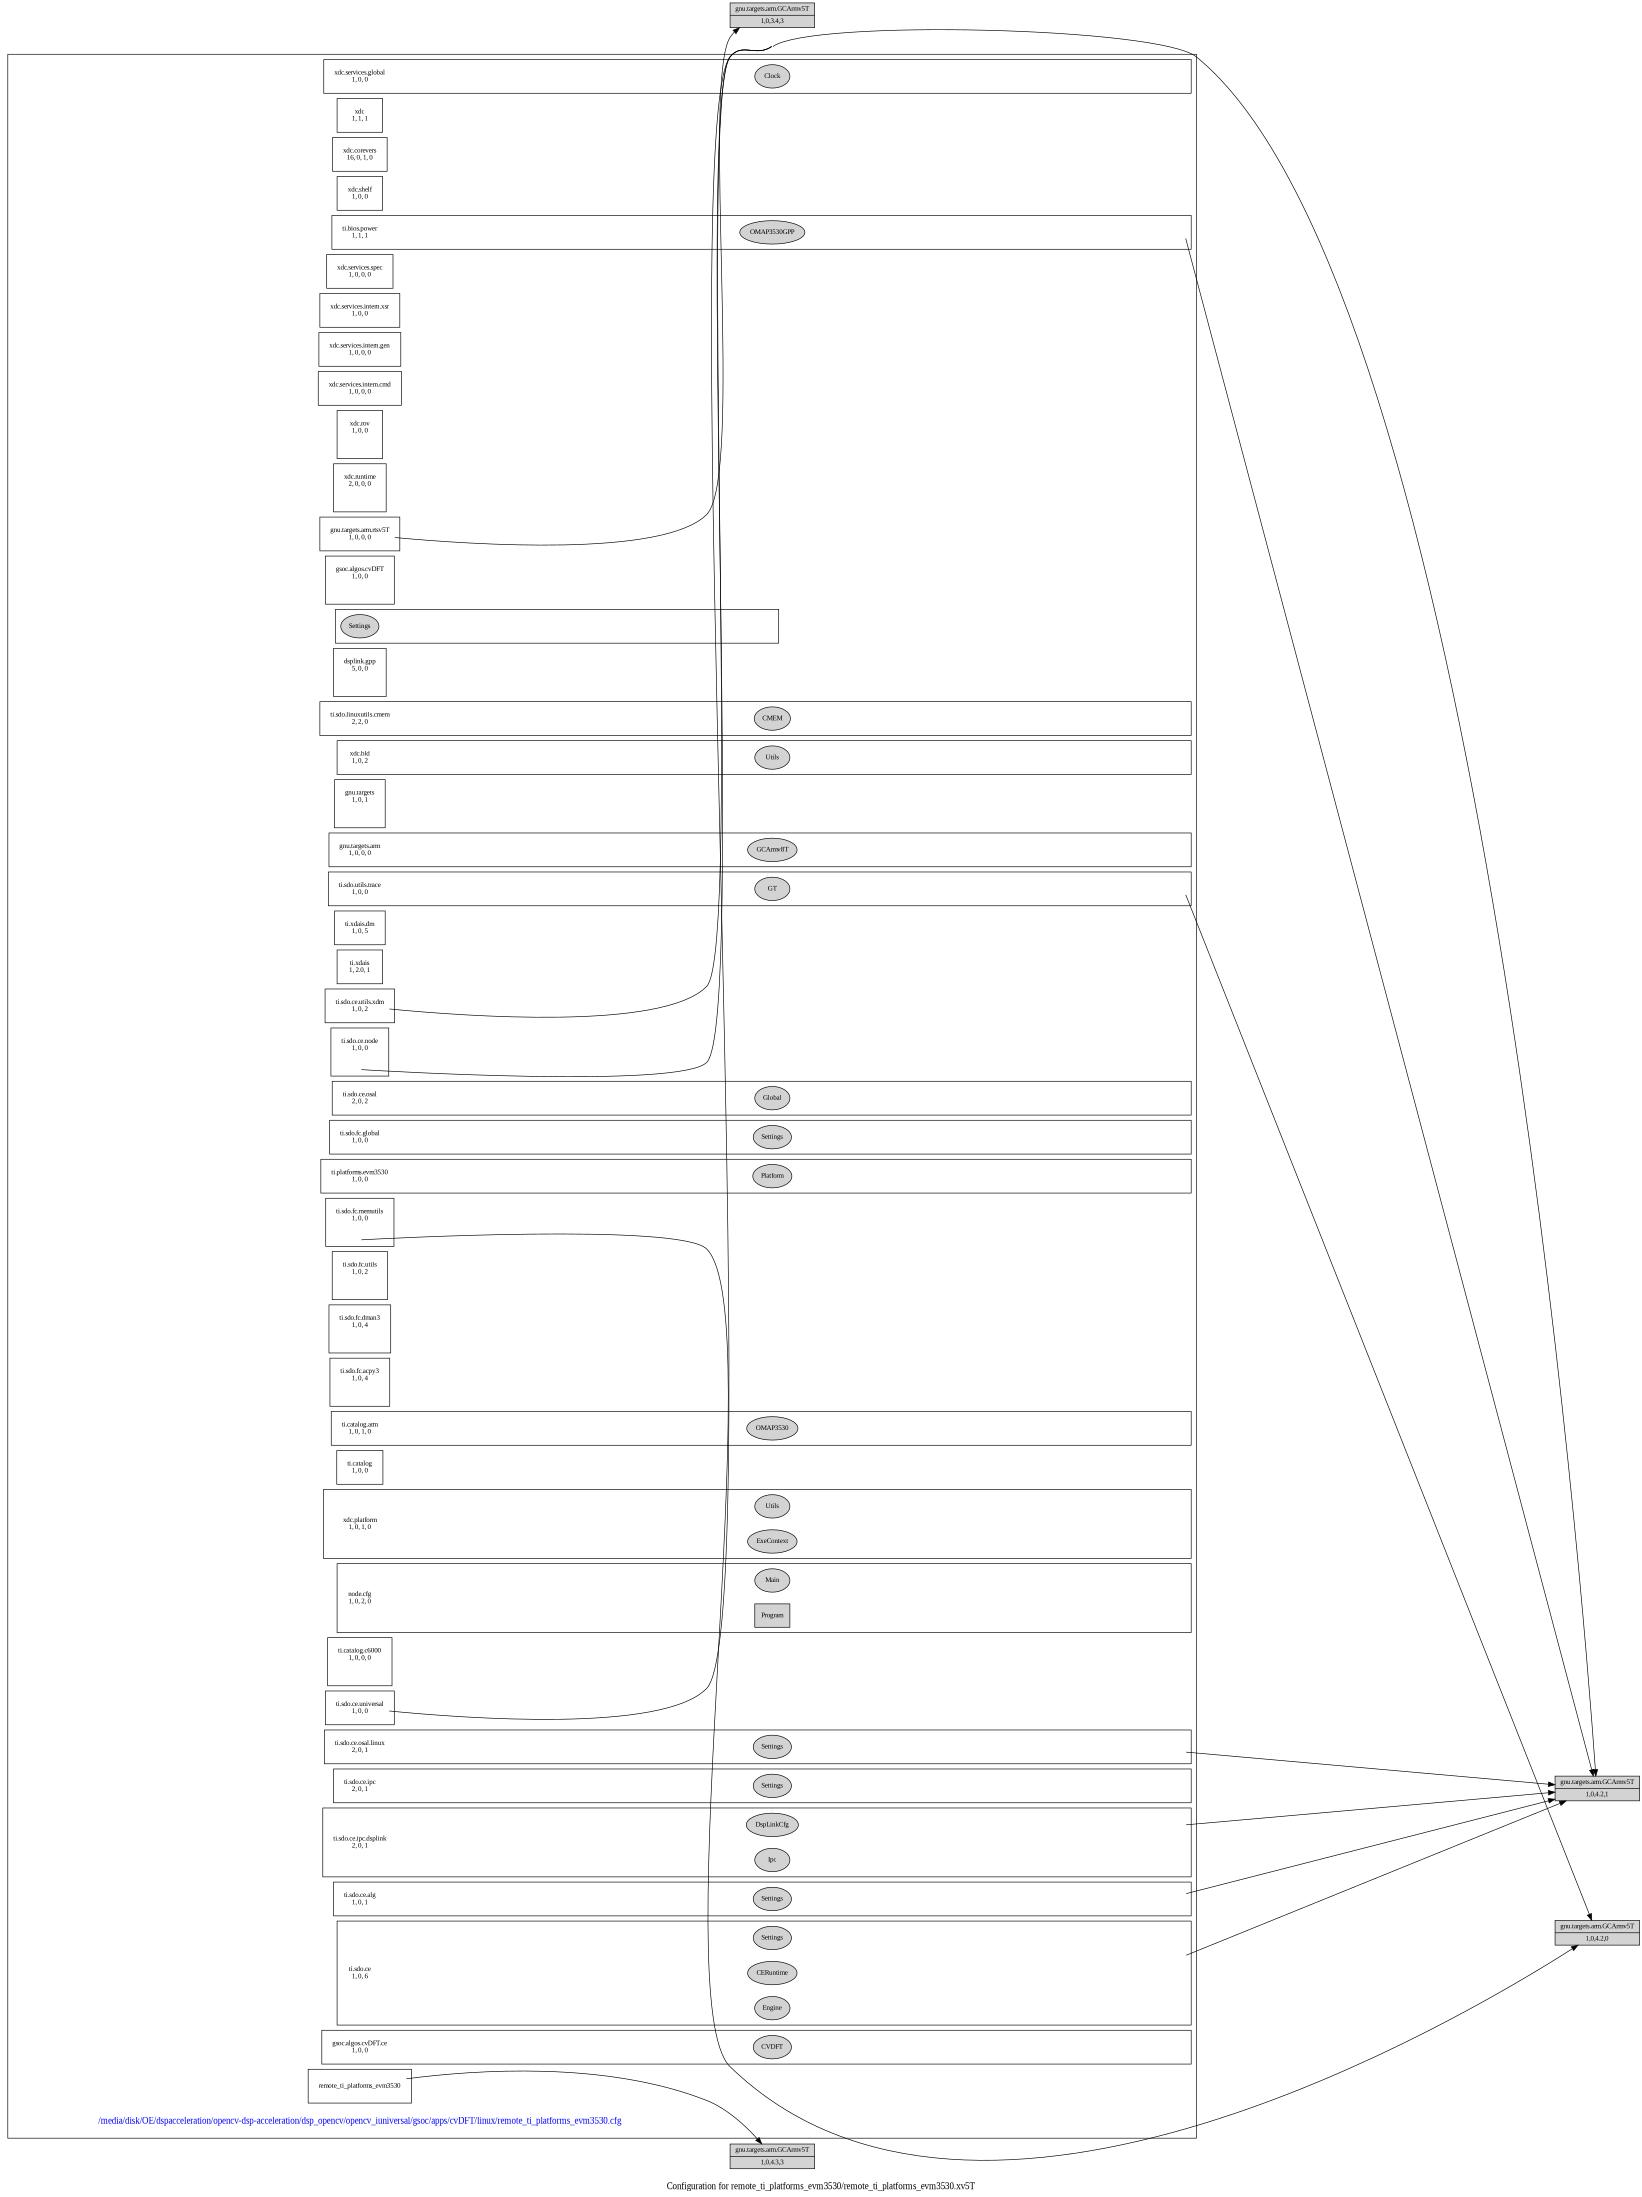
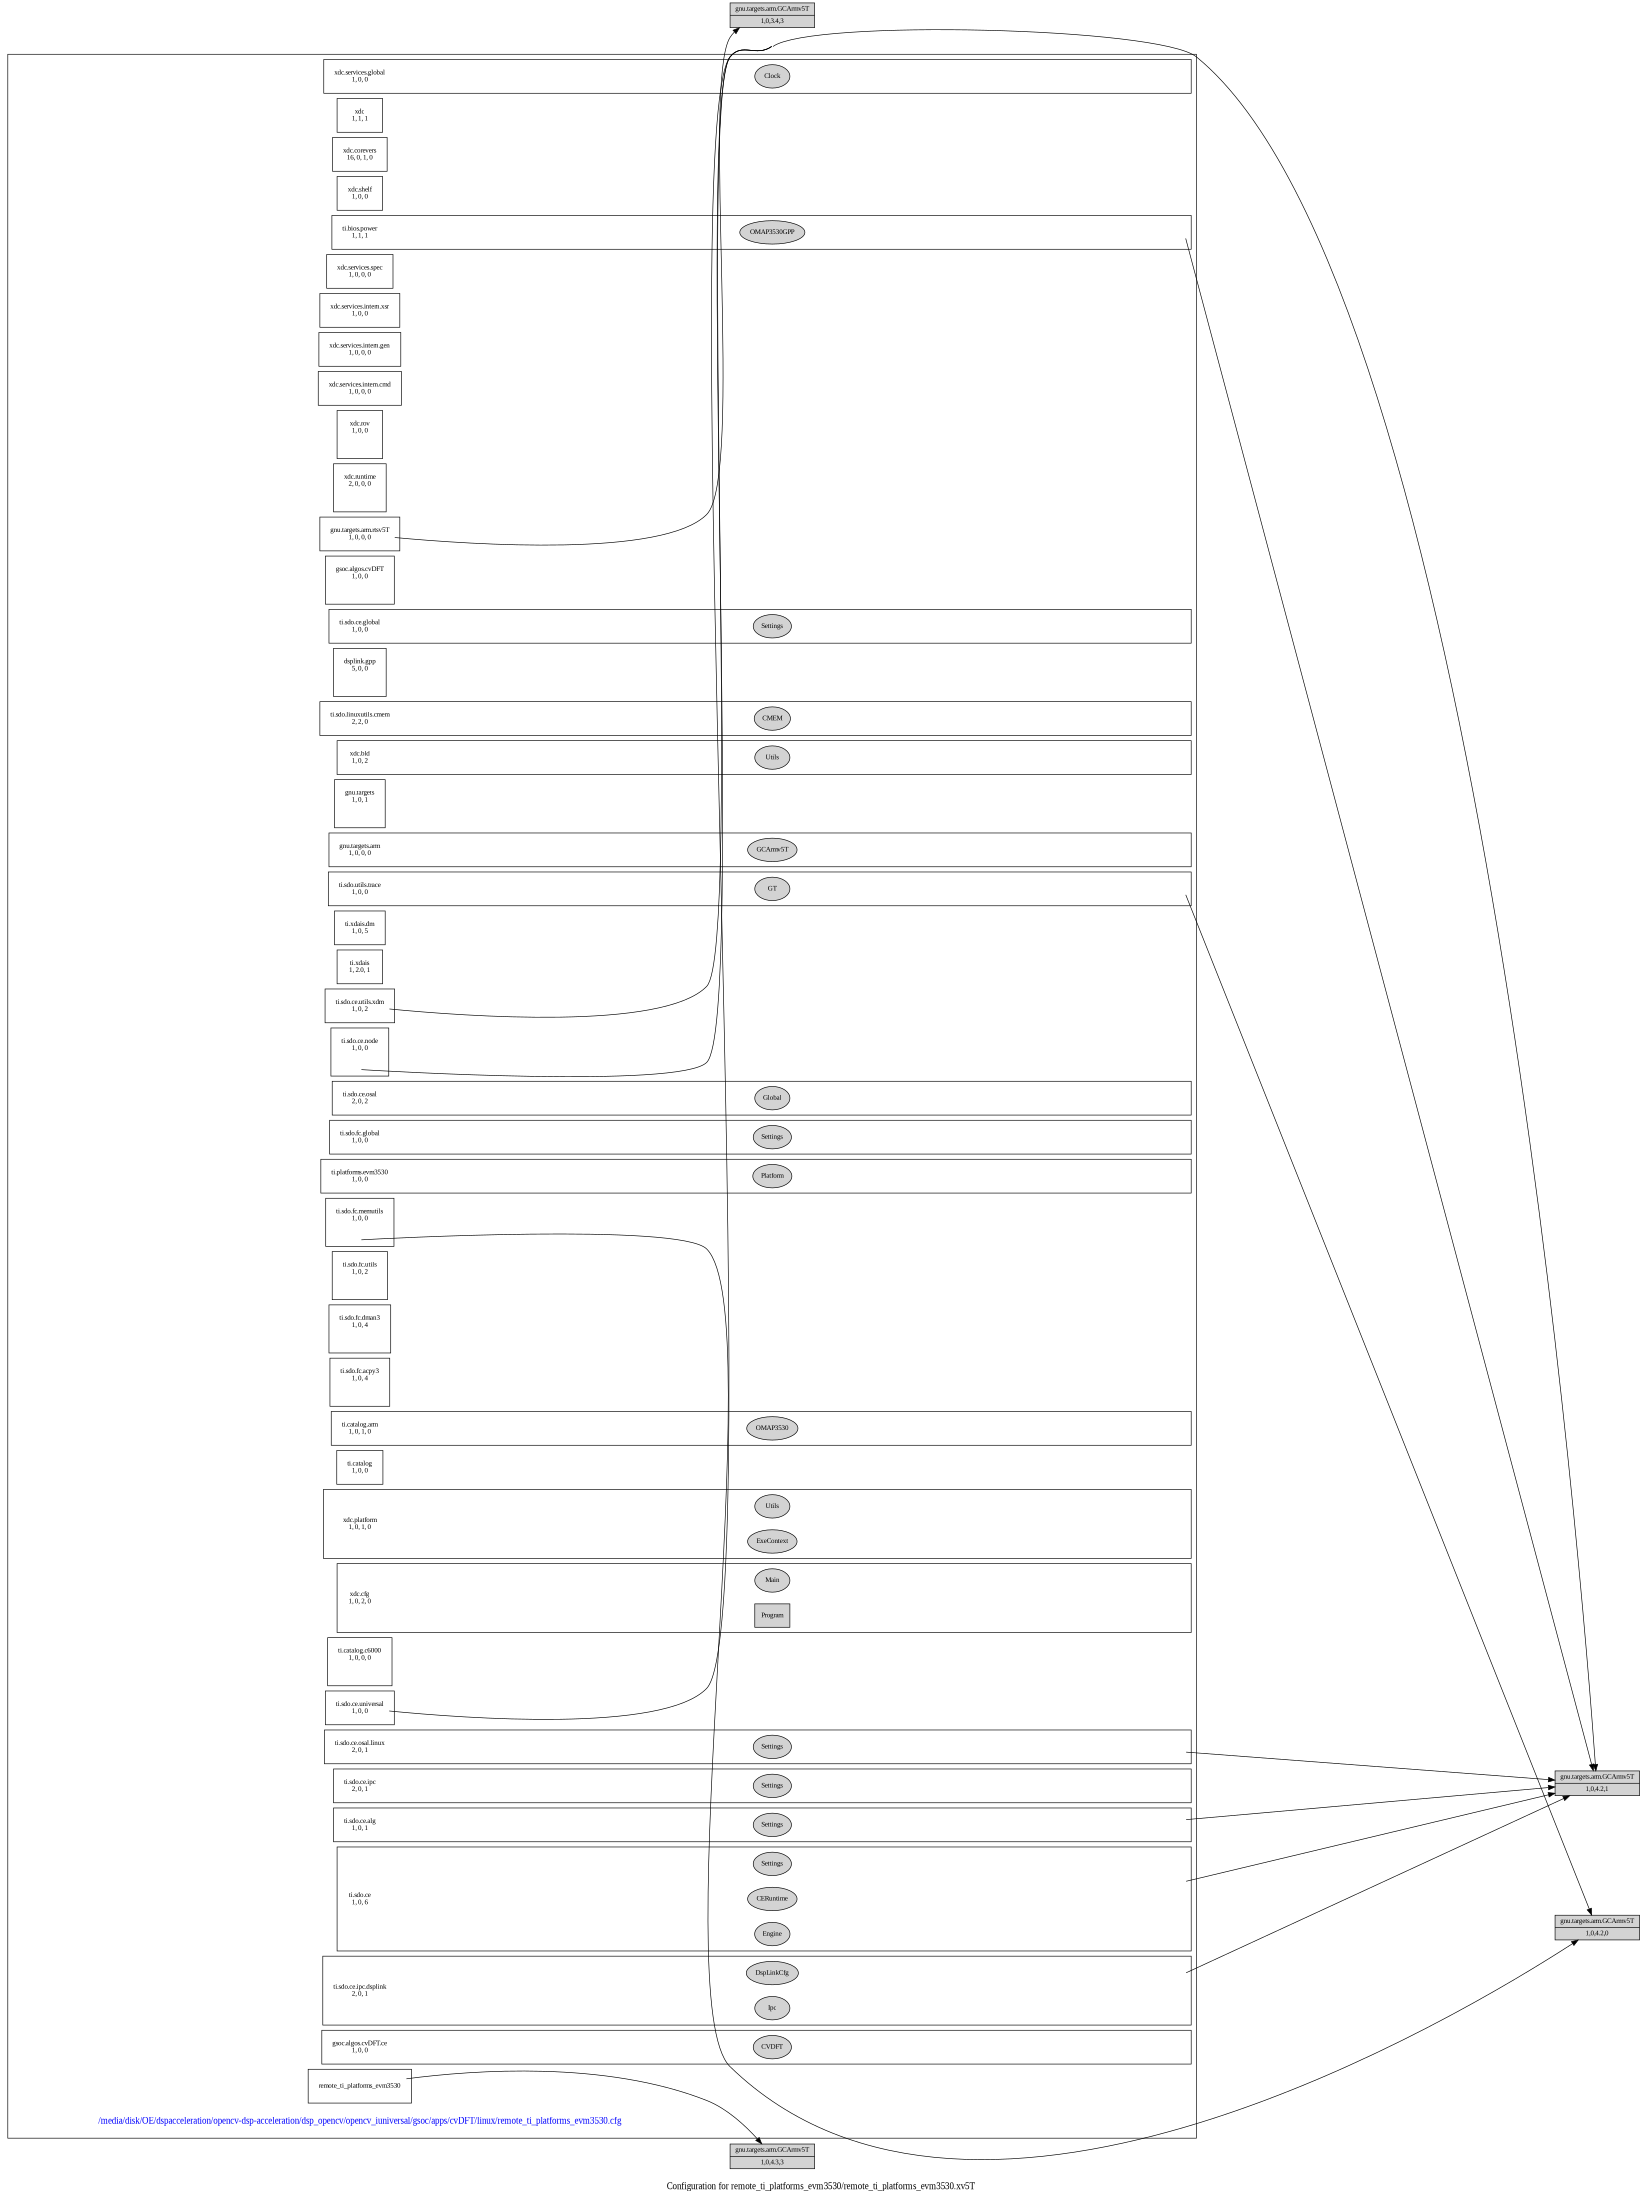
none -> (360, 626)
(772, 850) -> (772, 850)
(360, 1598) -> (360, 1598)
